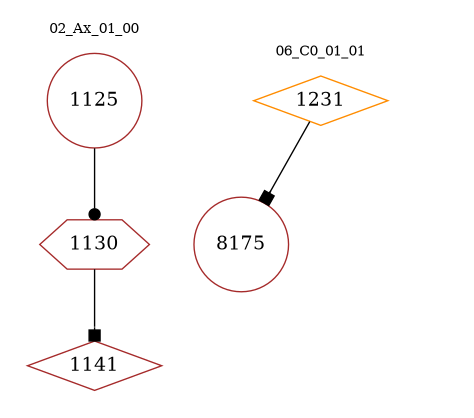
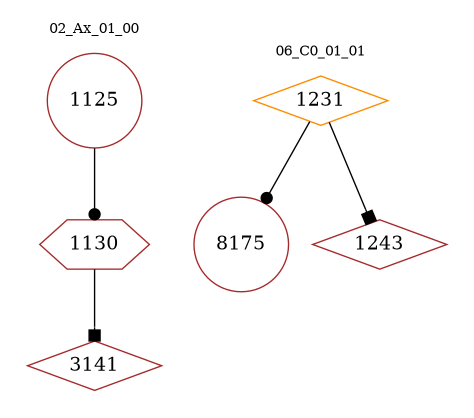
(290, 157) -> (290, 157)
none -> (380, 244)
(95, 366) -> (95, 366)
